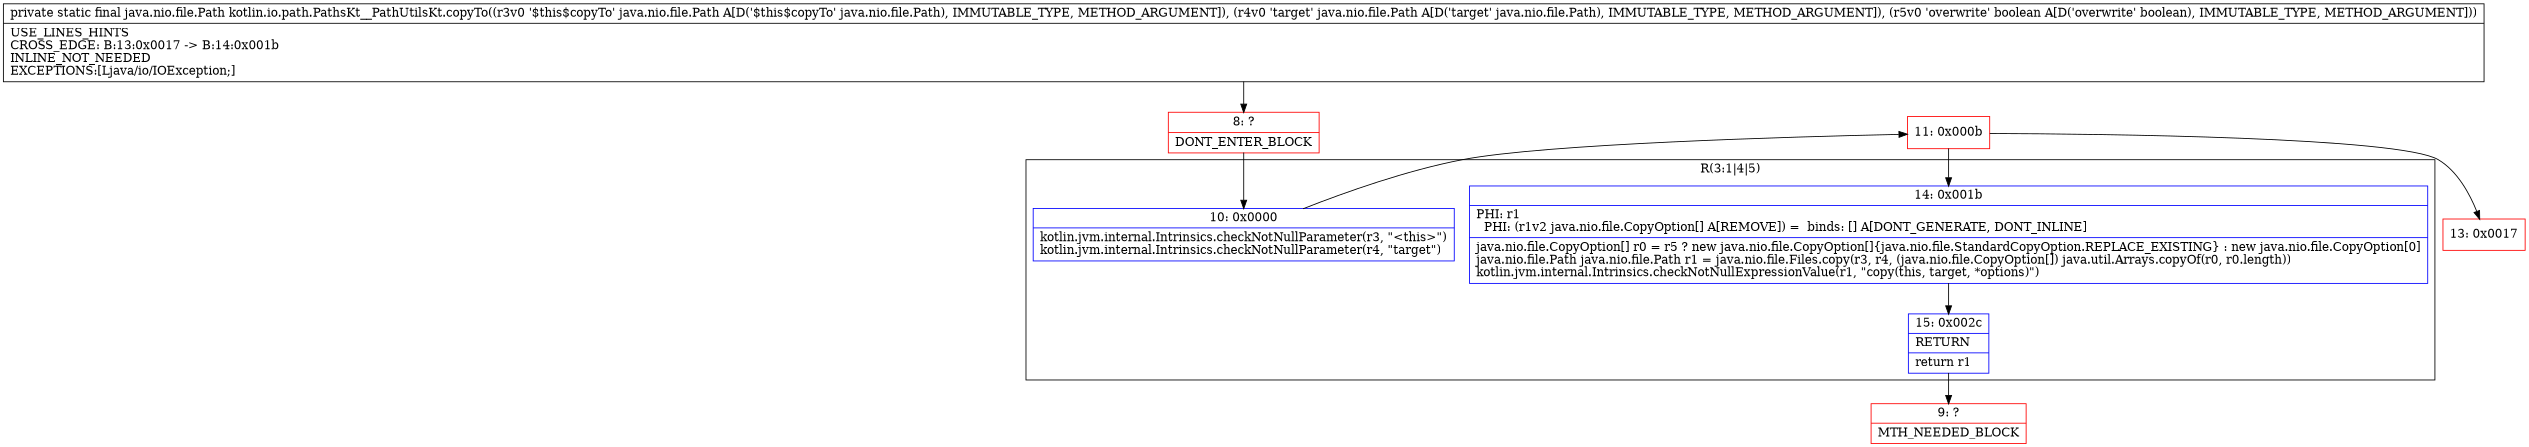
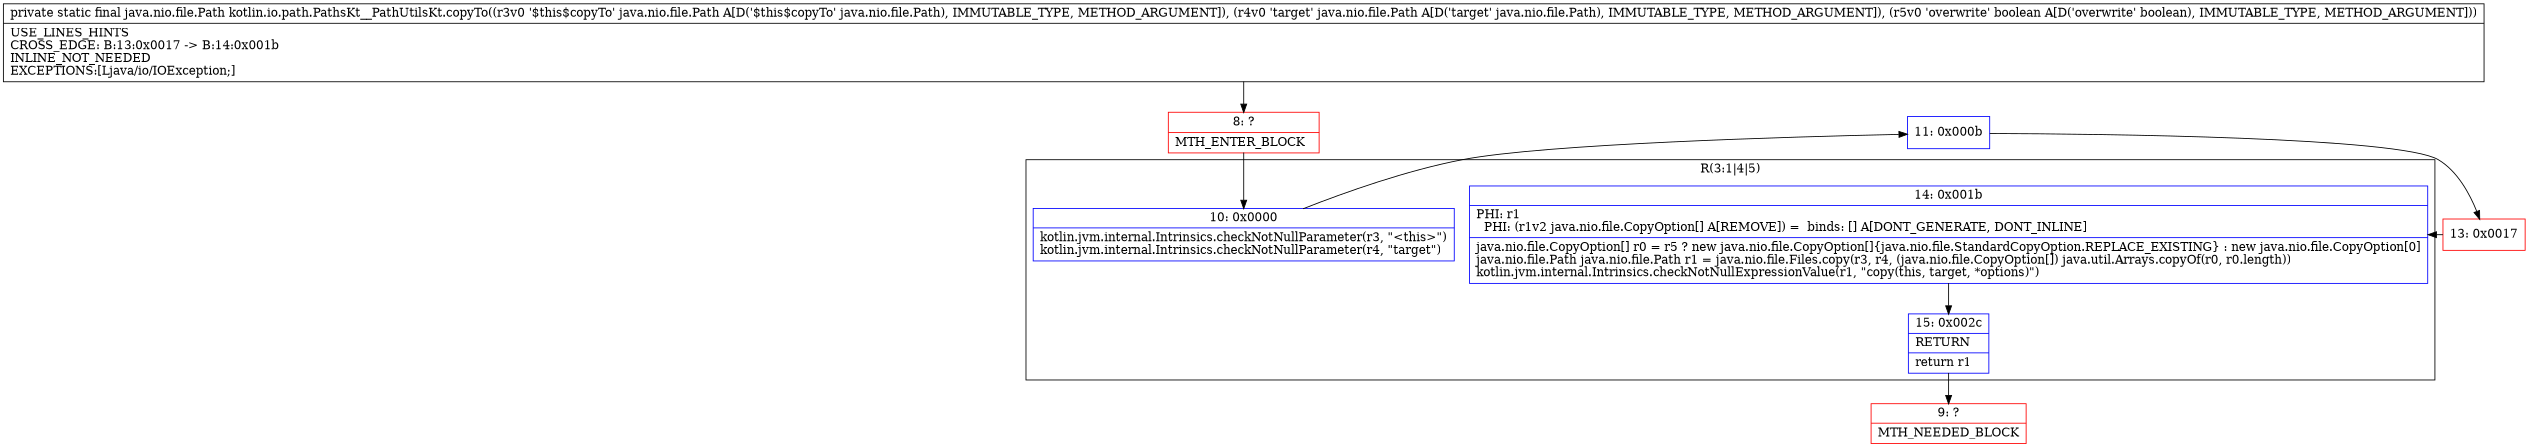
(1949, 133) -> (1949, 133)
(1244, 142) -> (1240, 142)
(1949, 165) -> (2440, 235)
